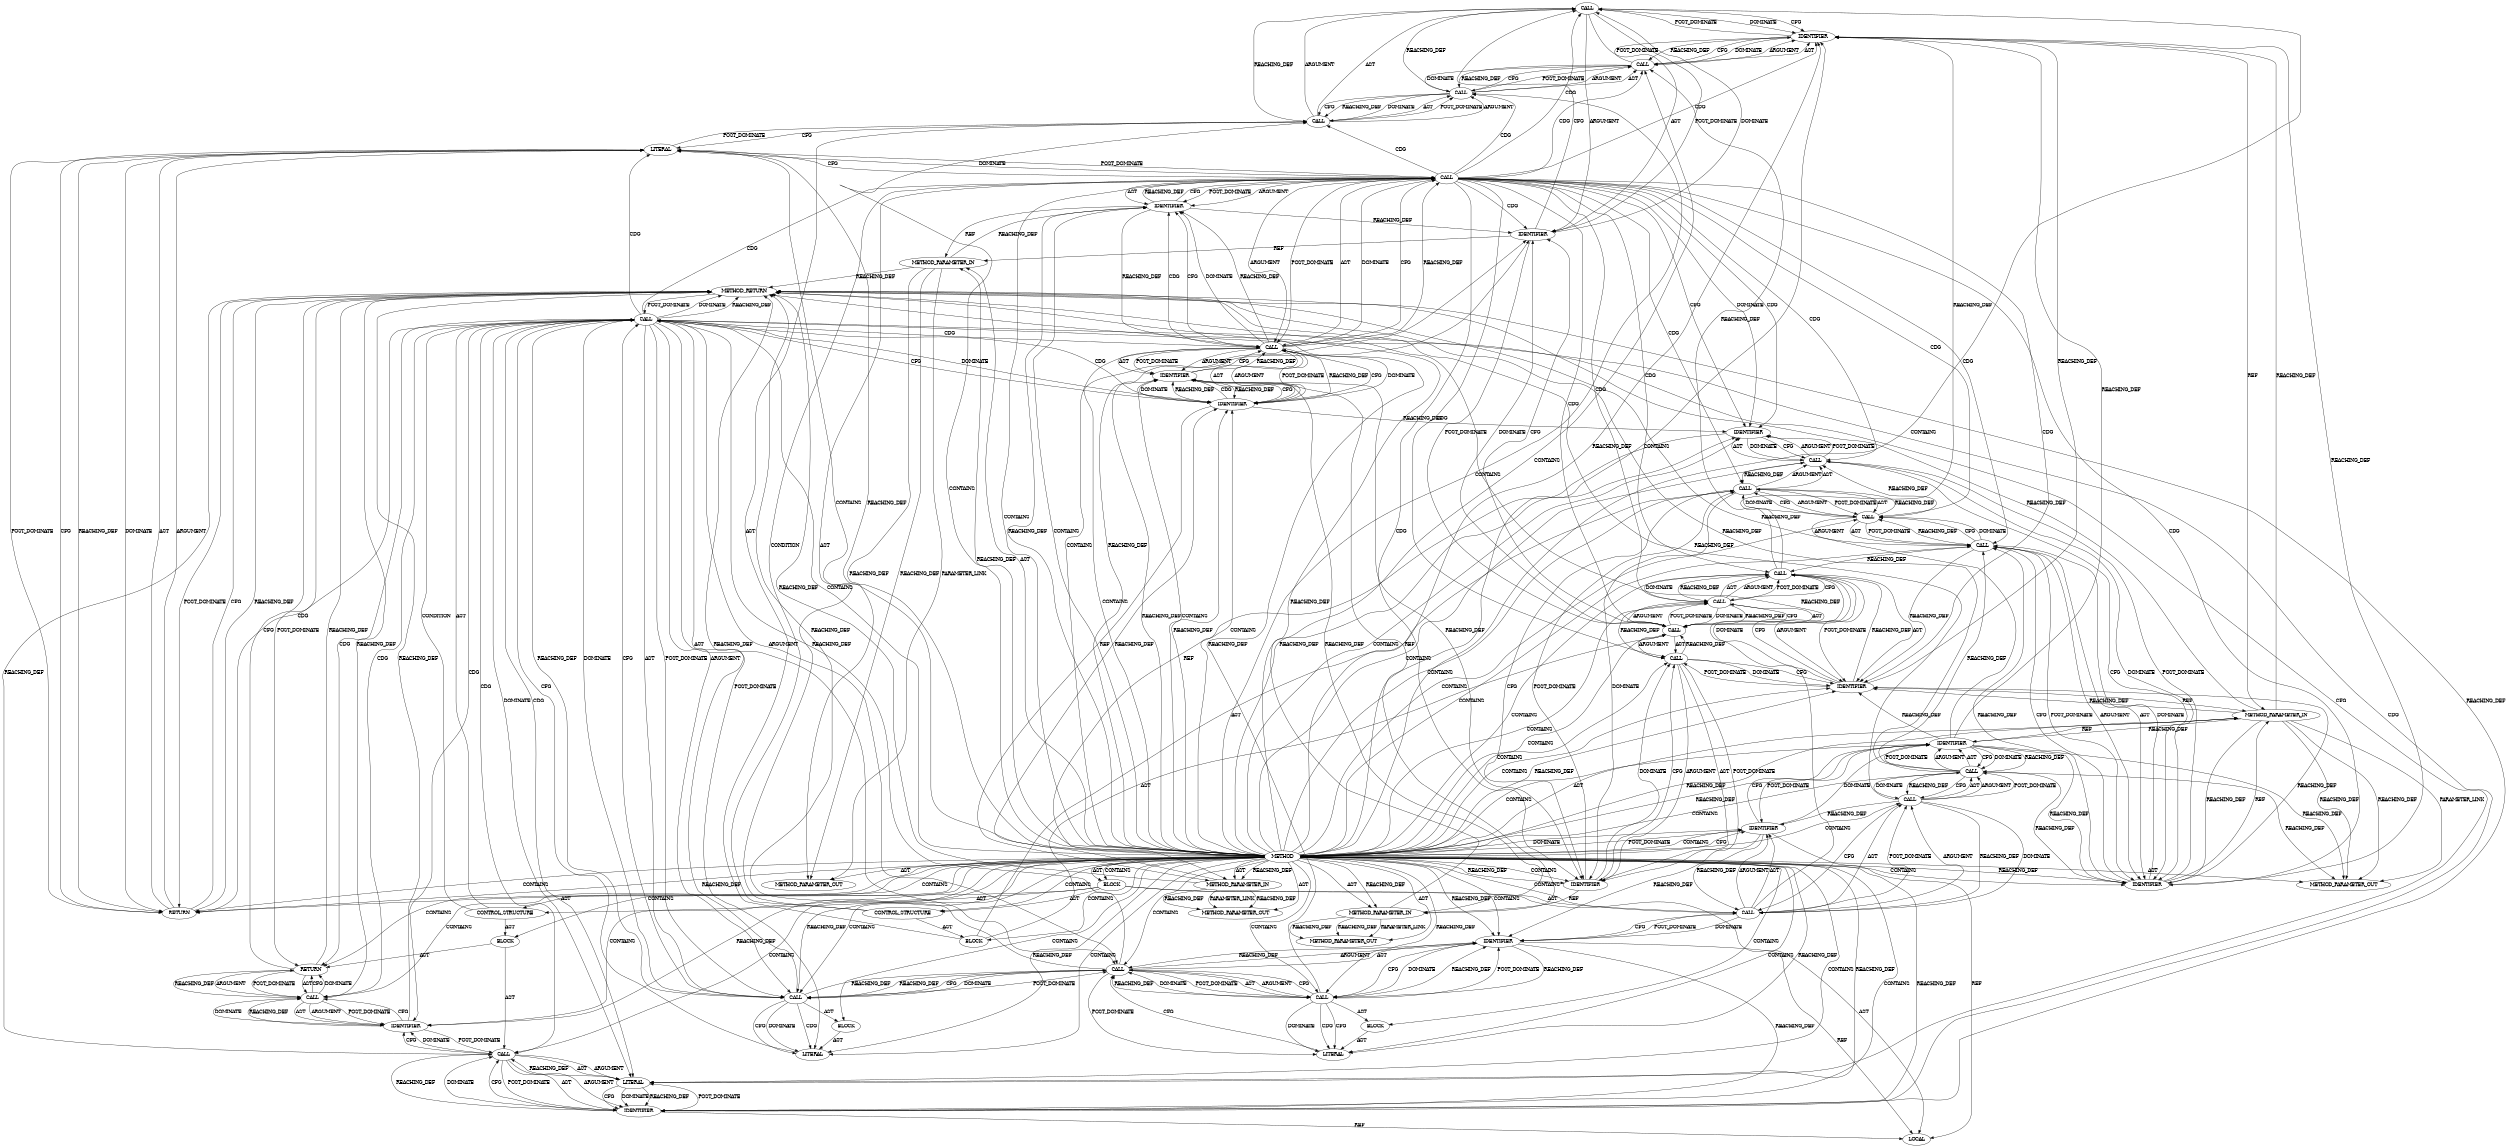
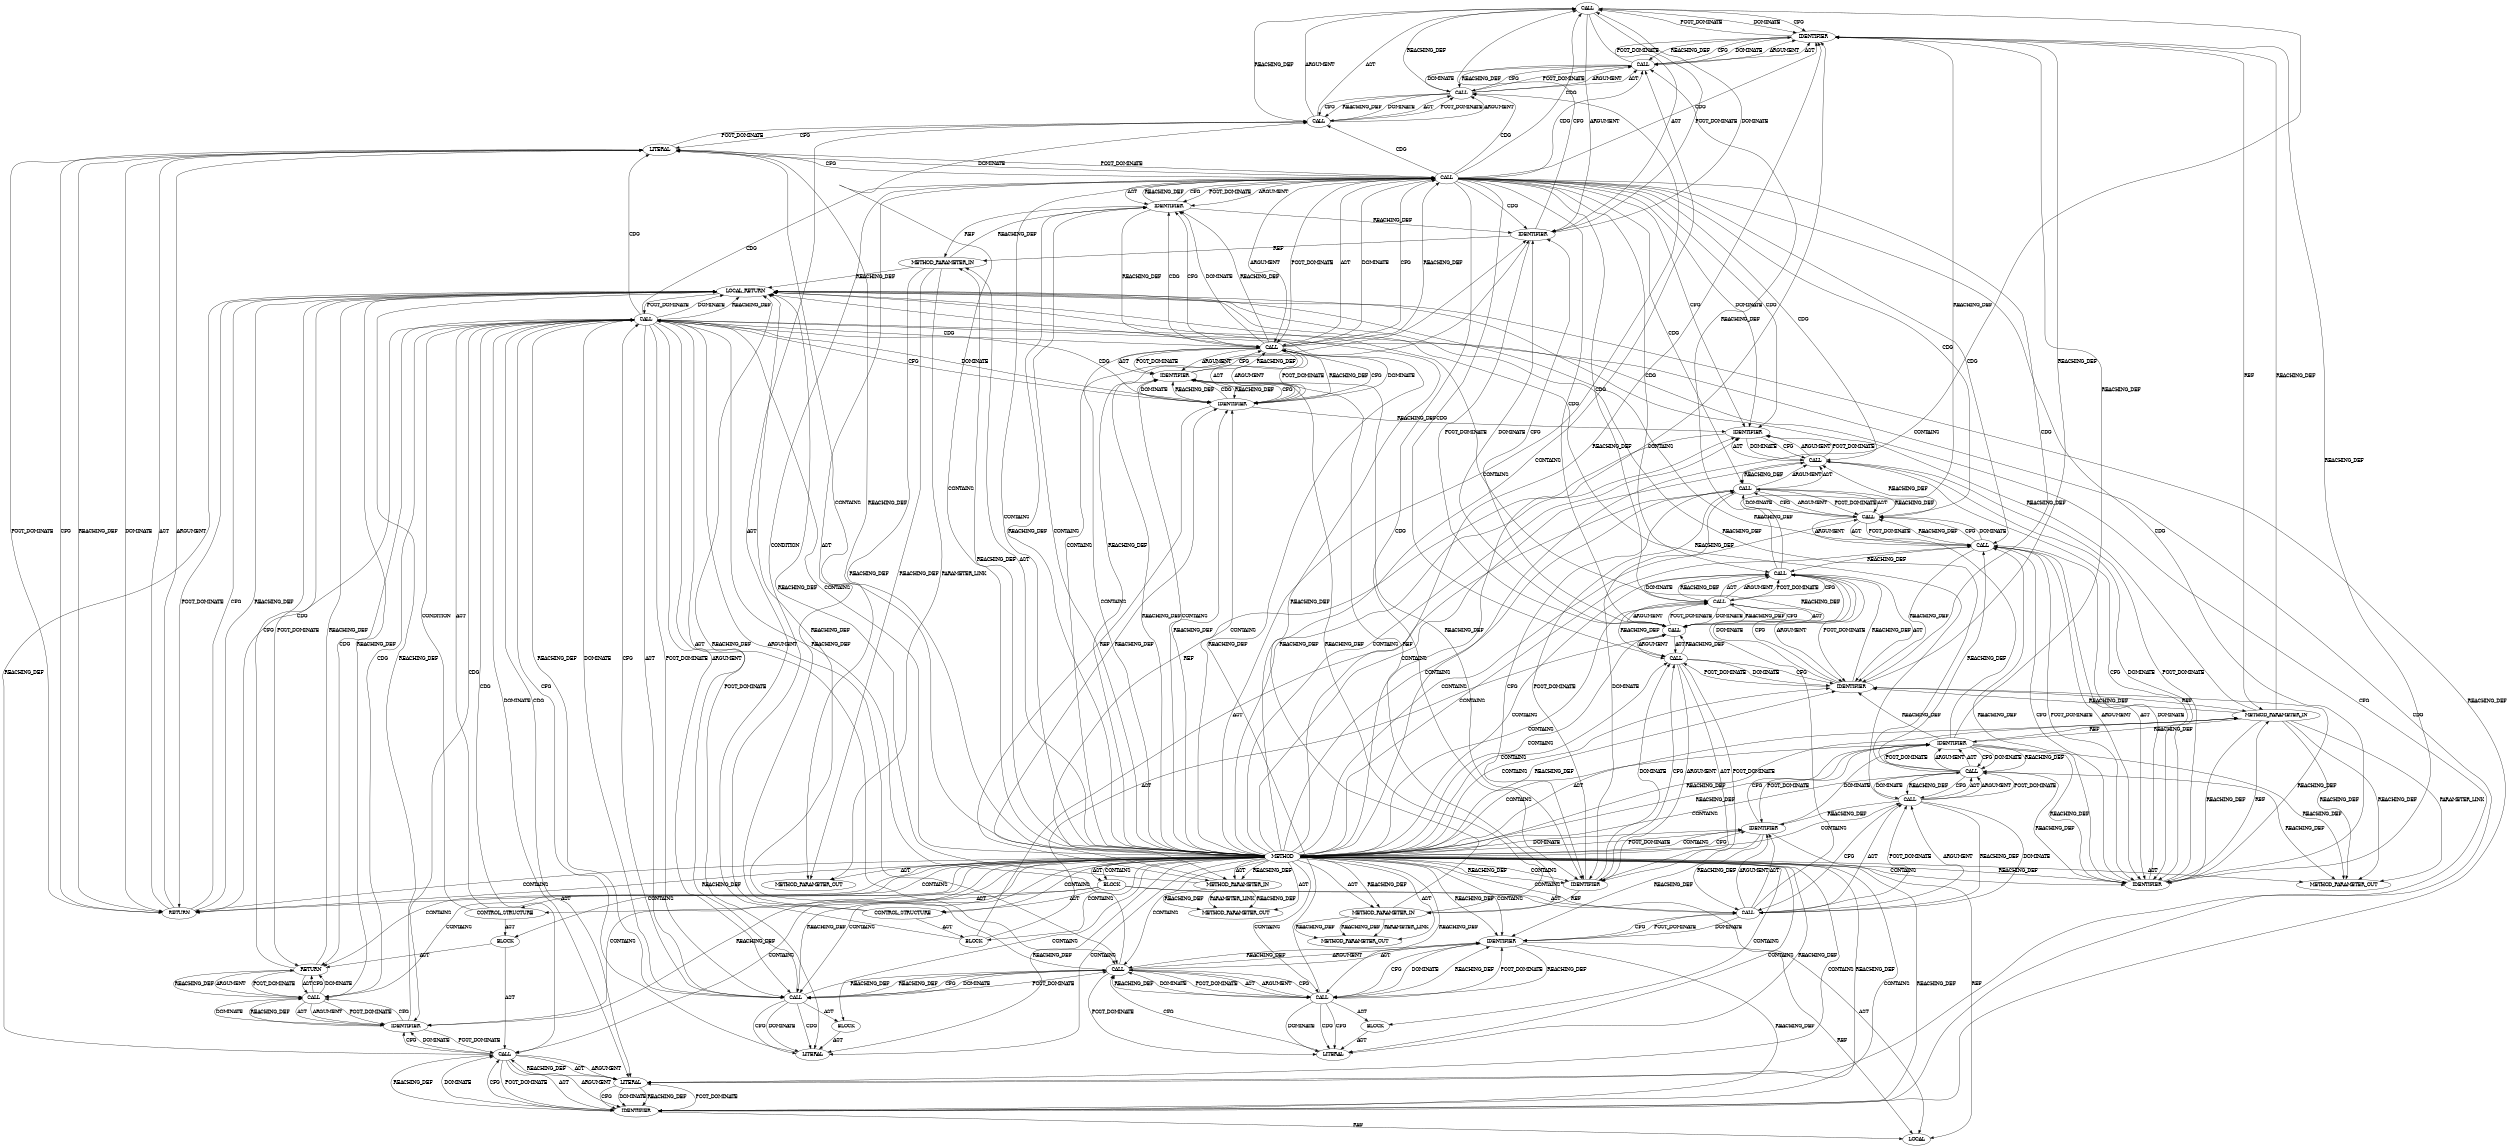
(744, 291) -> (745, 291)
